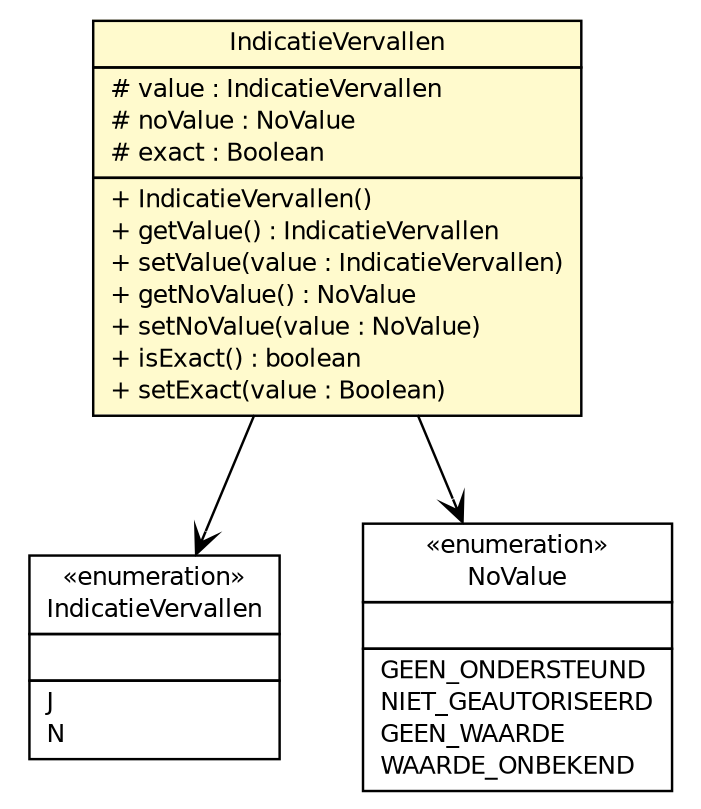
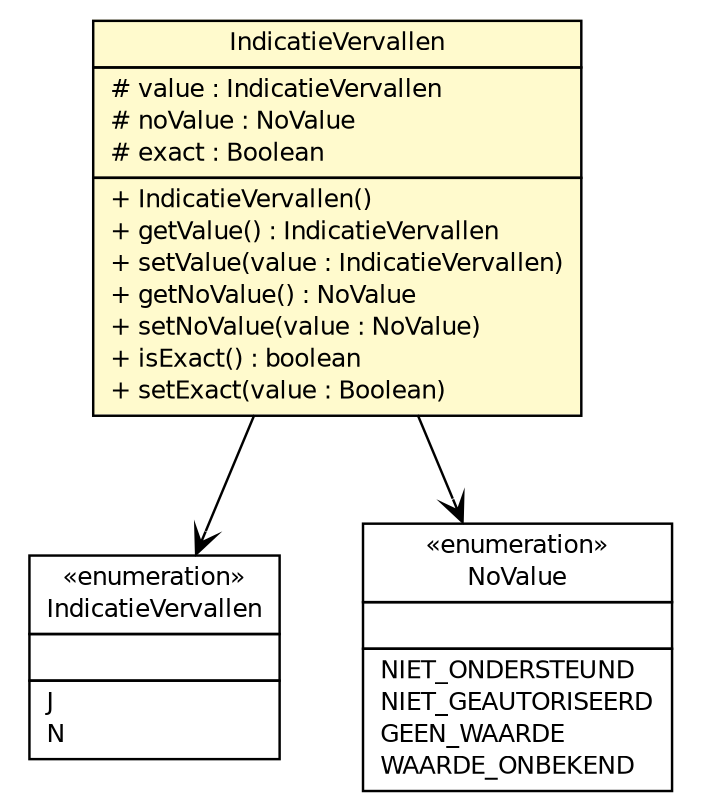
(514, 671) -> (508, 671)
